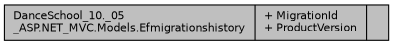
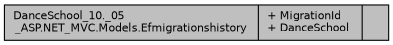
(311, 28) -> (309, 28)
